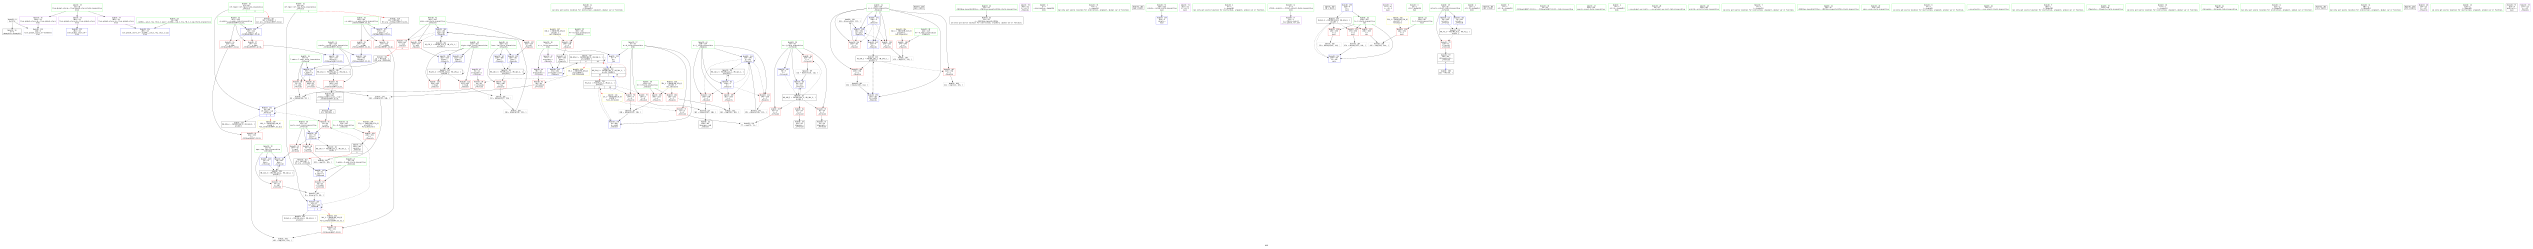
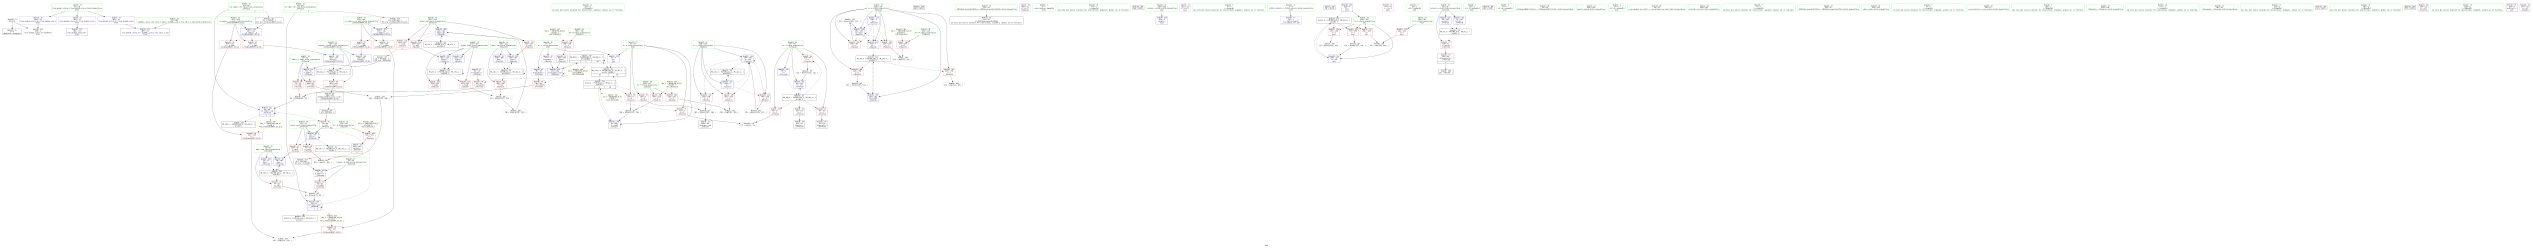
(1398, 20) -> none
